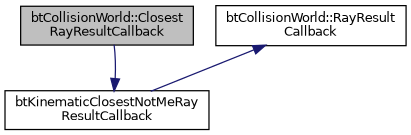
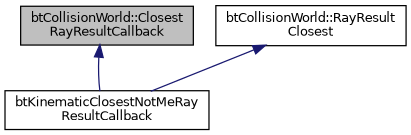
(311, 26) -> (311, 26)
(115, 62) -> (99, 74)
